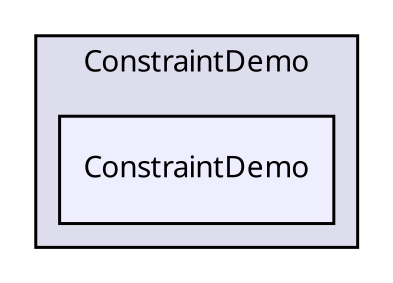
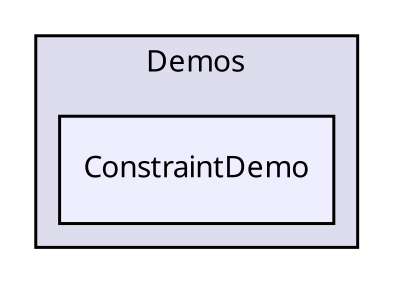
(197, 64) -> (197, 64)
